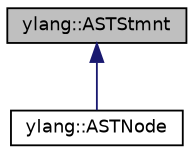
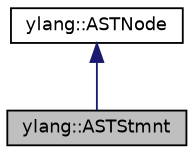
(97, 86) -> (97, 86)
